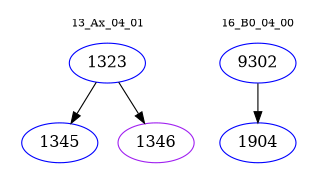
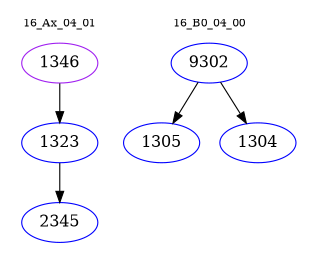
(108, 24) -> (60, 24)
(129, 98) -> (60, 98)
(60, 143) -> (60, 222)
none -> (162, 143)
(258, 143) -> (258, 143)
